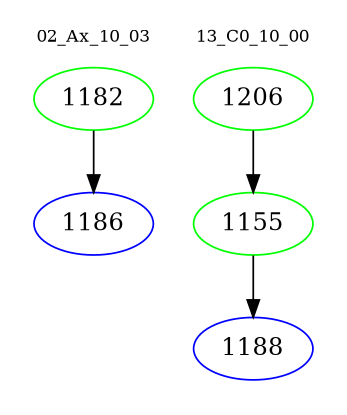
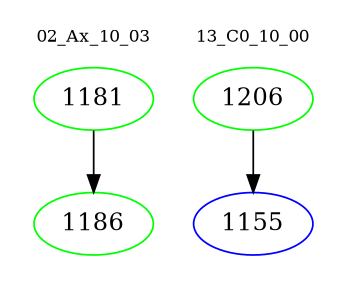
(94, 99) -> (94, 99)
(94, 224) -> (94, 224)
(253, 224) -> (253, 224)
(253, 349) -> none
